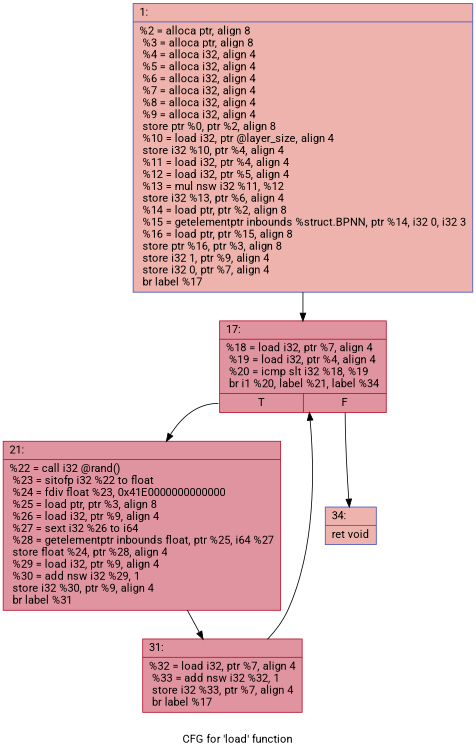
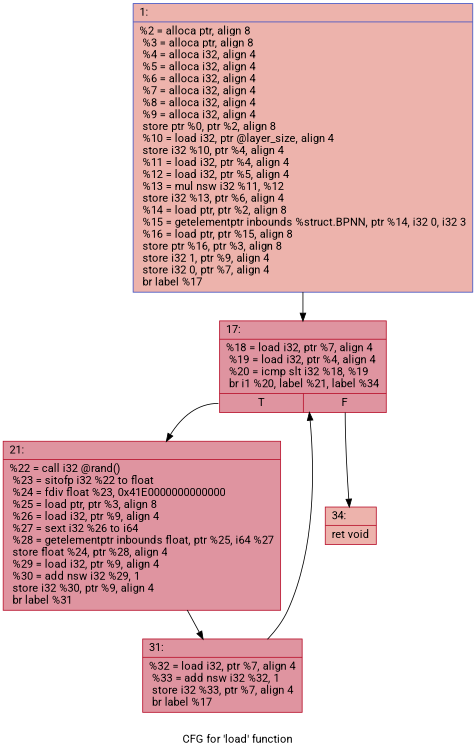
(351, 526) -> (351, 526)
